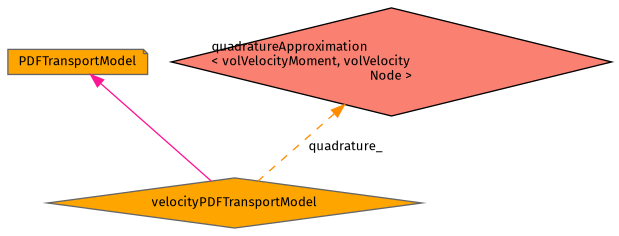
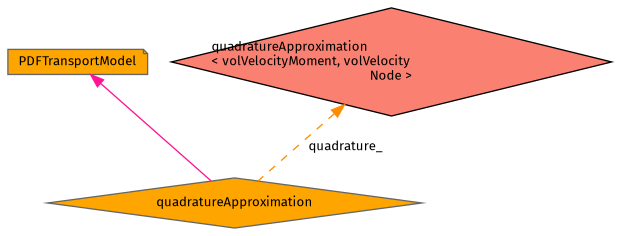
(235, 203) -> (235, 203)
